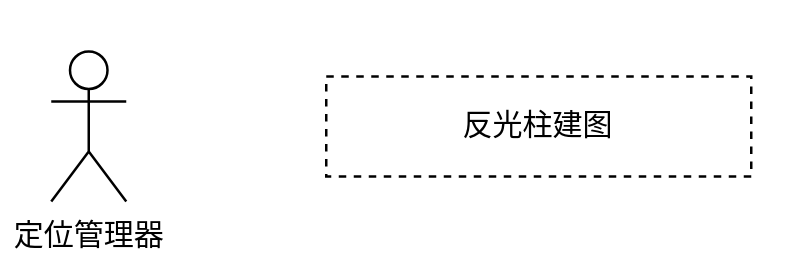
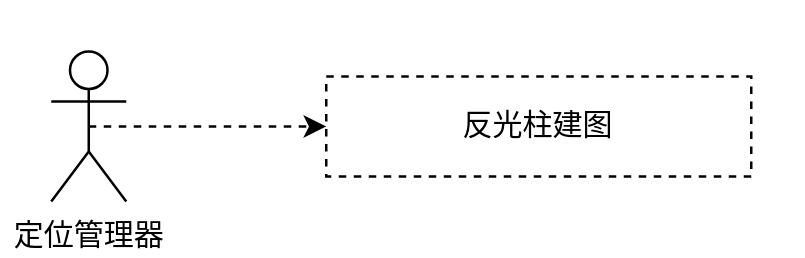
none -> (213, 126)
